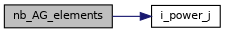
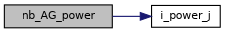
(58, 16) -> (58, 16)
